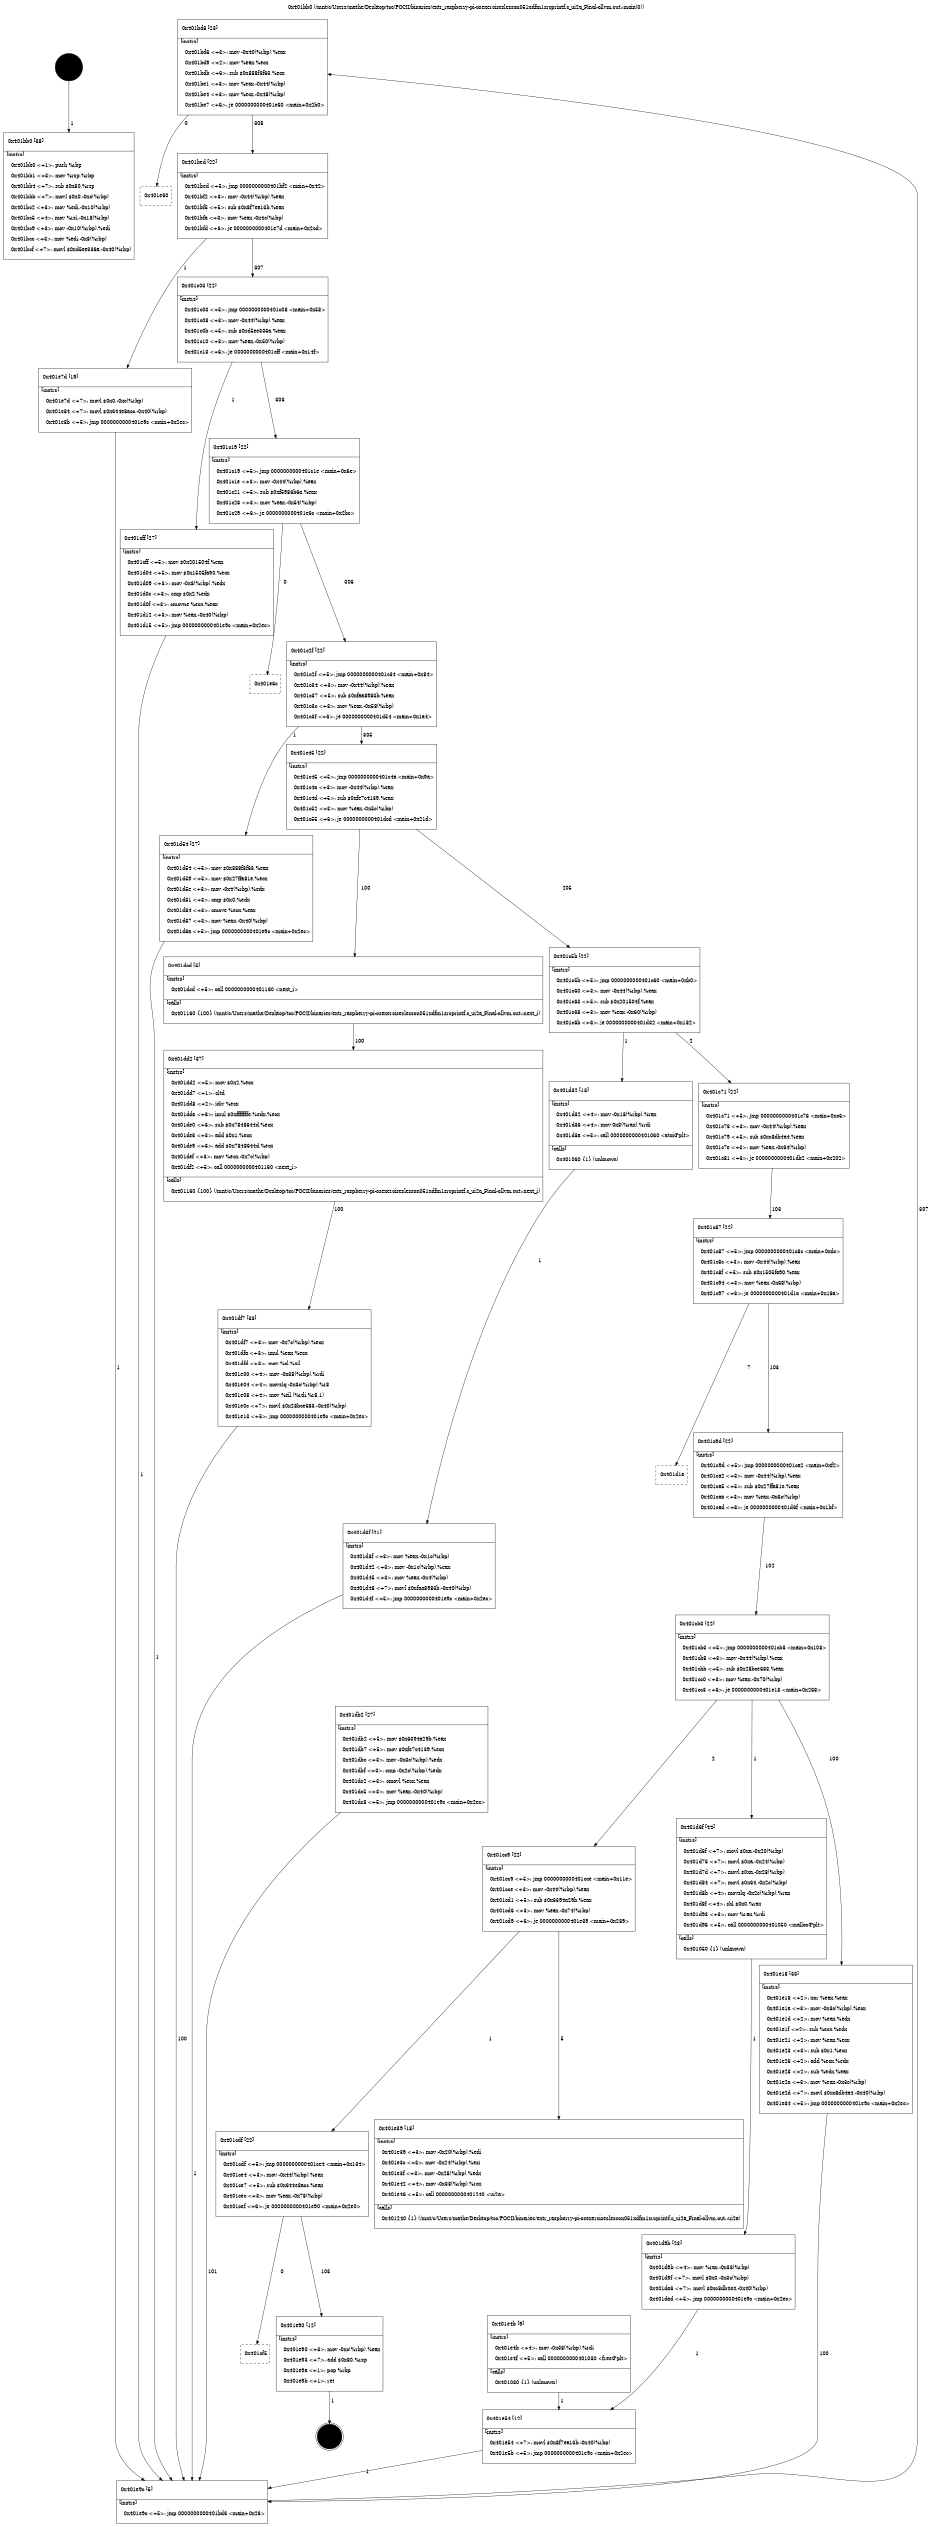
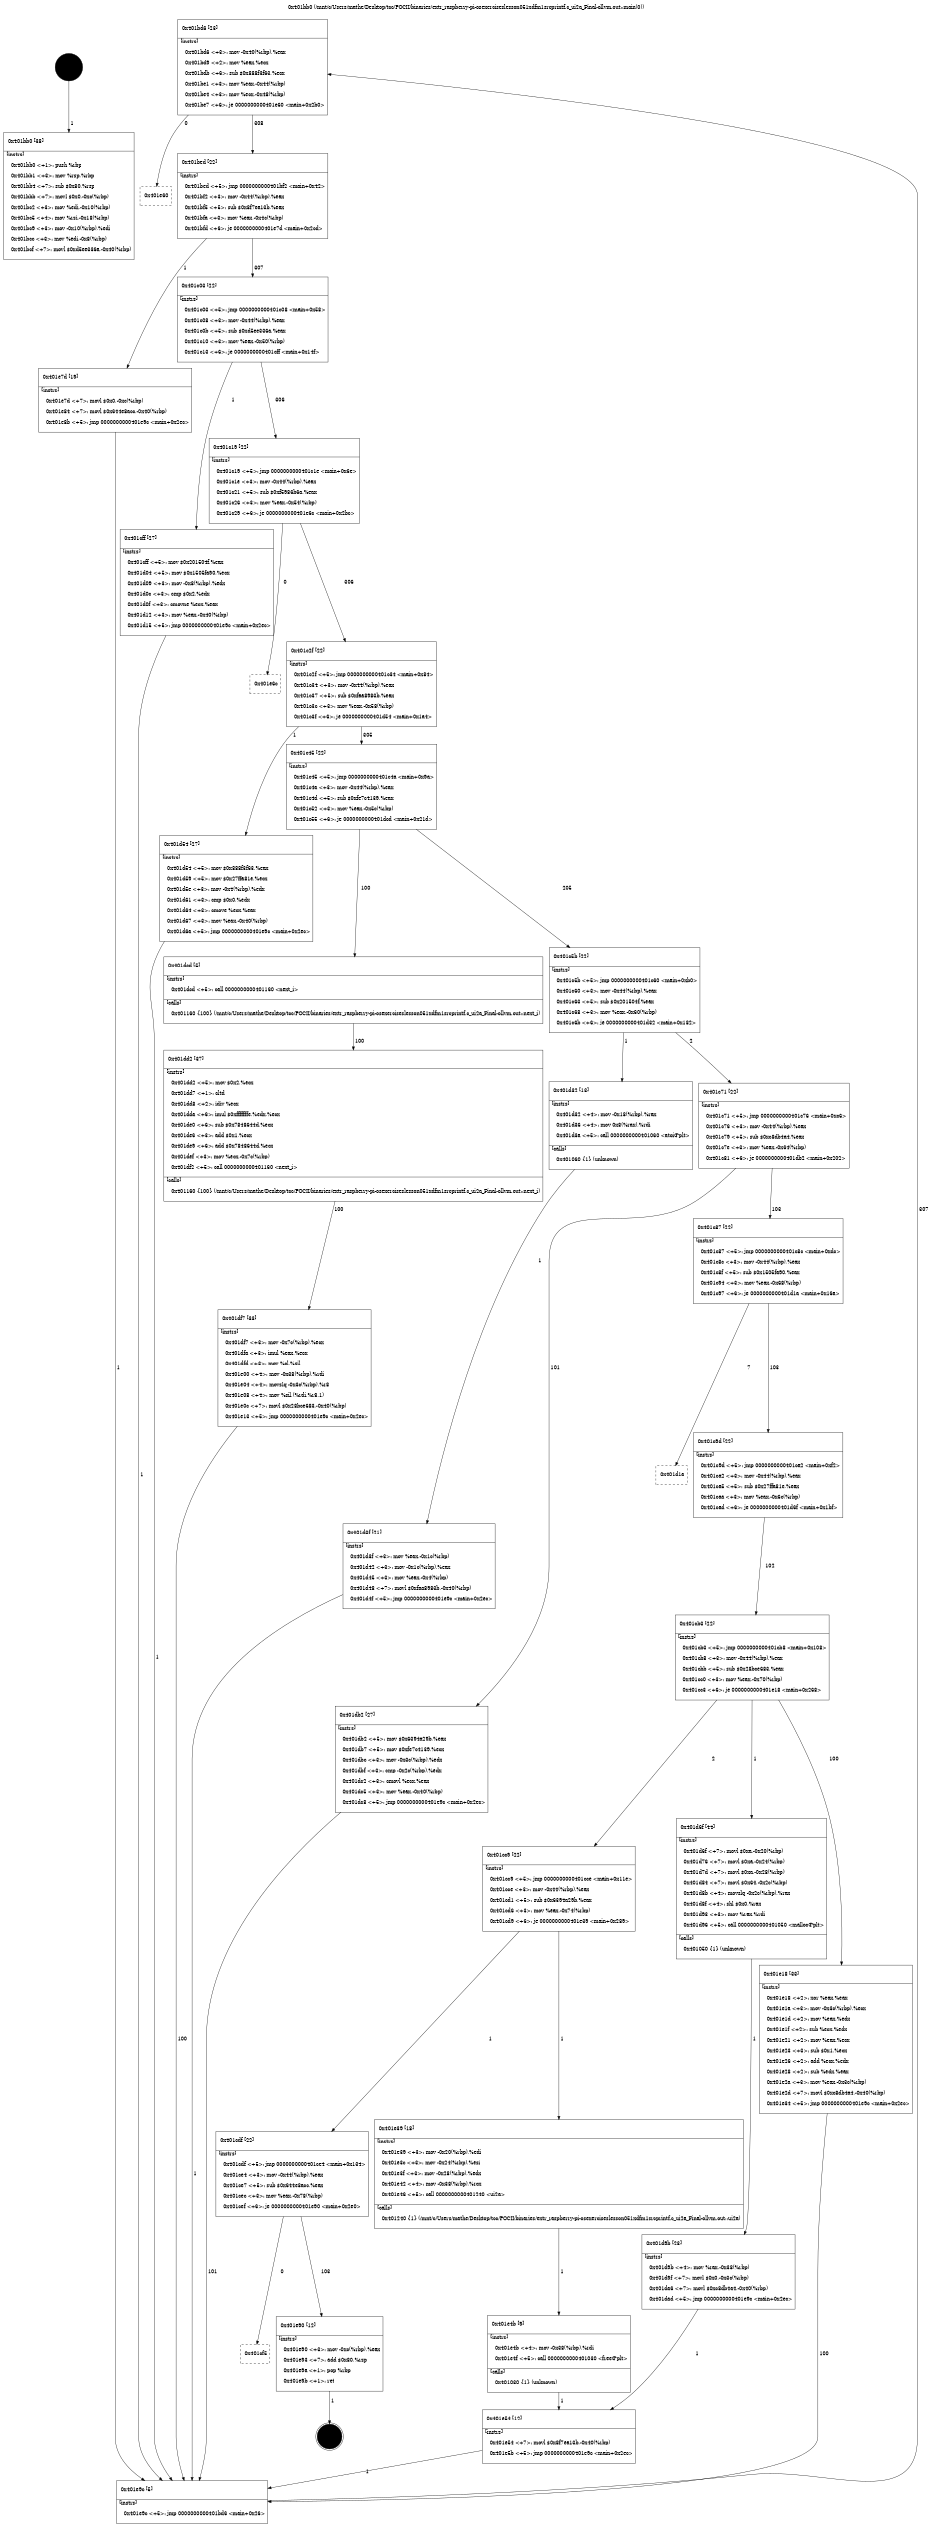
none -> (549, 1380)
(561, 2039) -> (561, 2039)
none -> (559, 2270)
